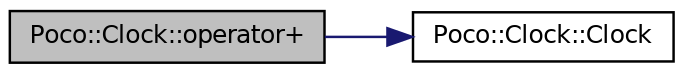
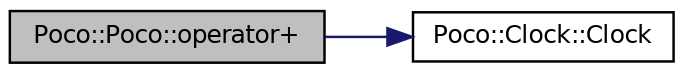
(167, 37) -> (167, 37)
